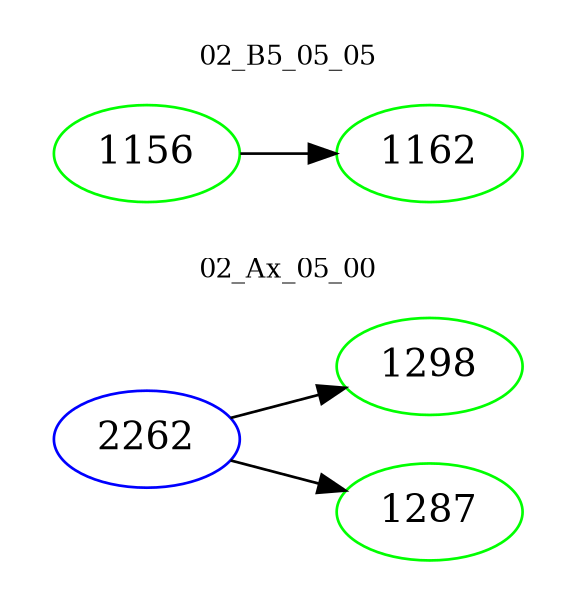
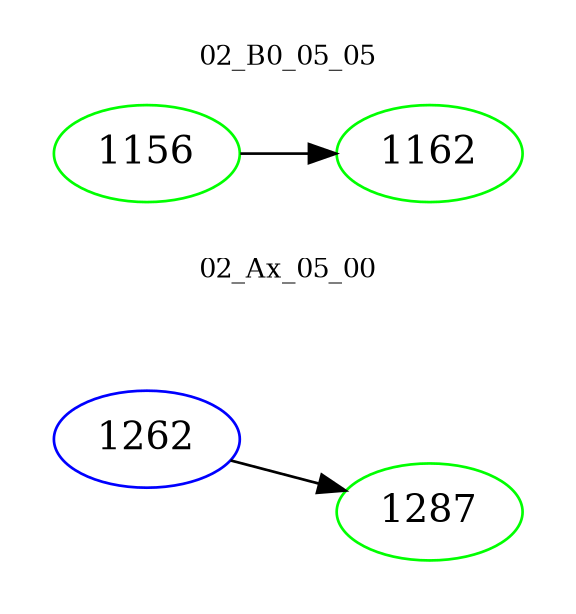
(288, 58) -> (288, 58)
(430, 366) -> none
(147, 439) -> (147, 439)
